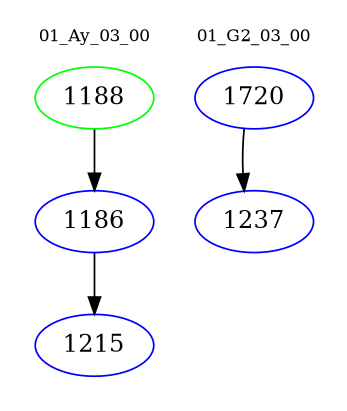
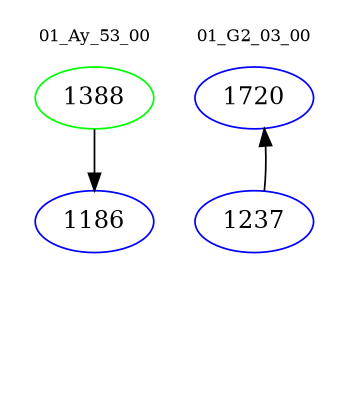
(94, 37) -> (94, 37)
(94, 98) -> (94, 98)
(243, 151) -> (266, 169)
(94, 345) -> none
